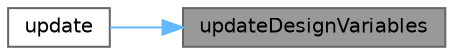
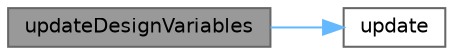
(136, 27) -> (297, 27)
